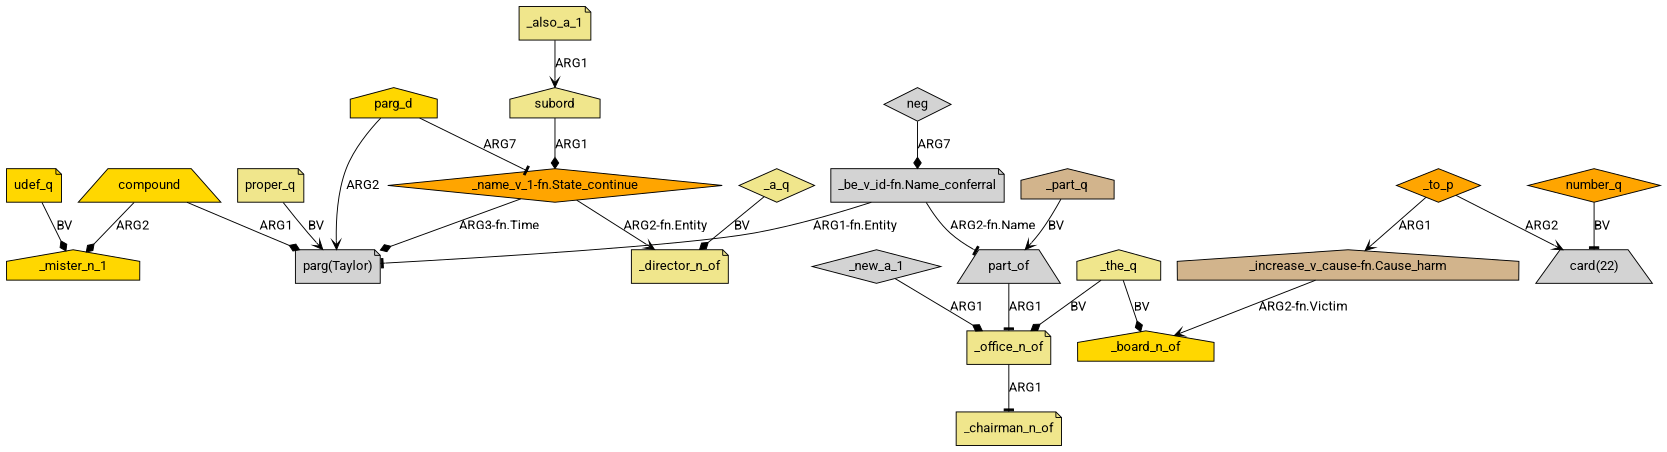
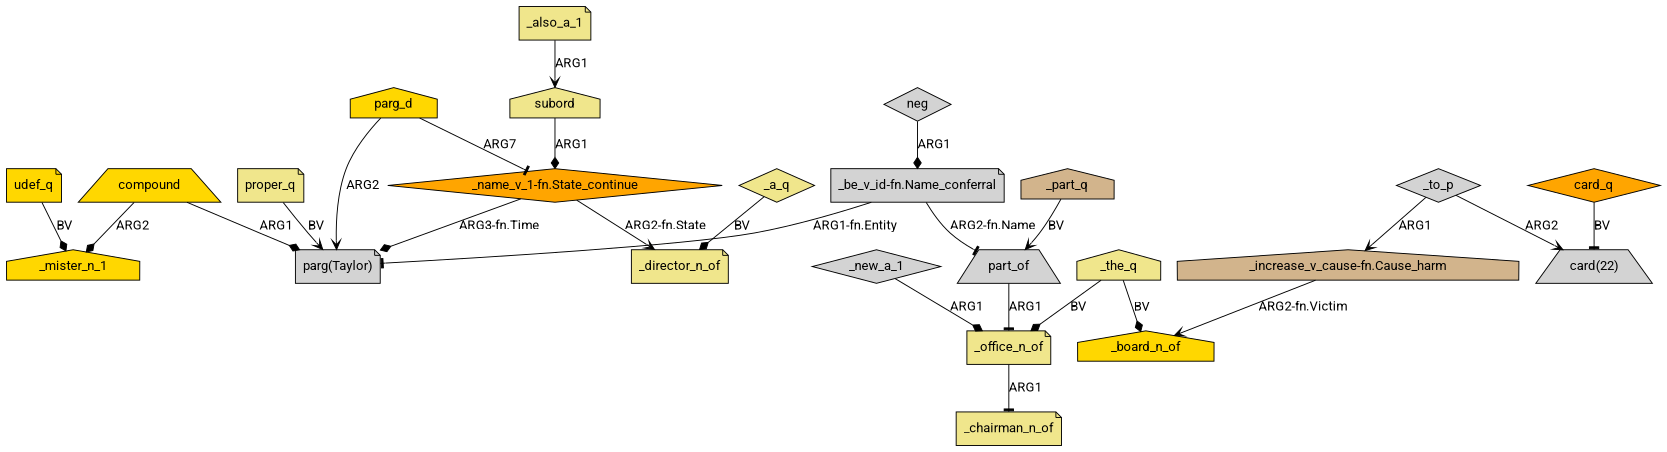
(934, 145) -> (934, 145)
(1438, 185) -> (1438, 185)
(1594, 185) -> (1594, 185)
(666, 226) -> (666, 226)
